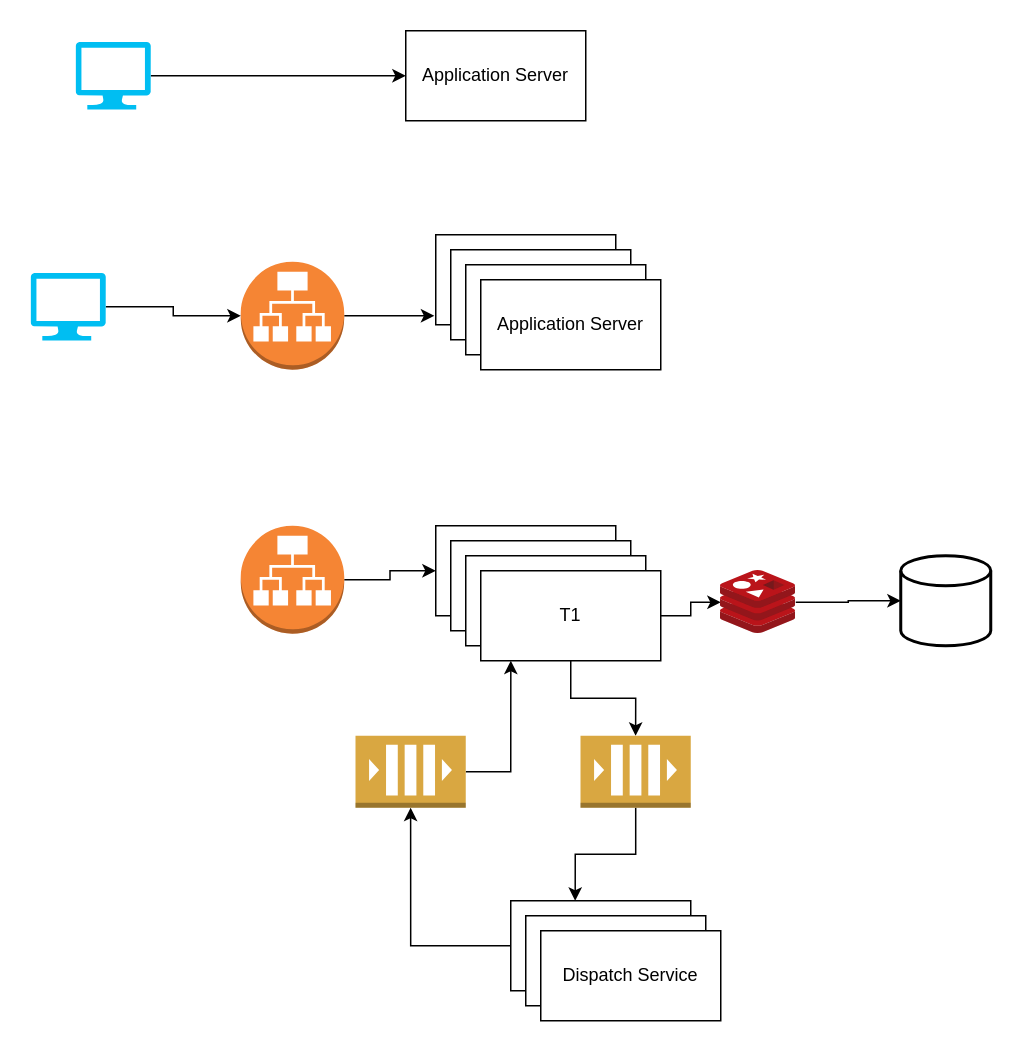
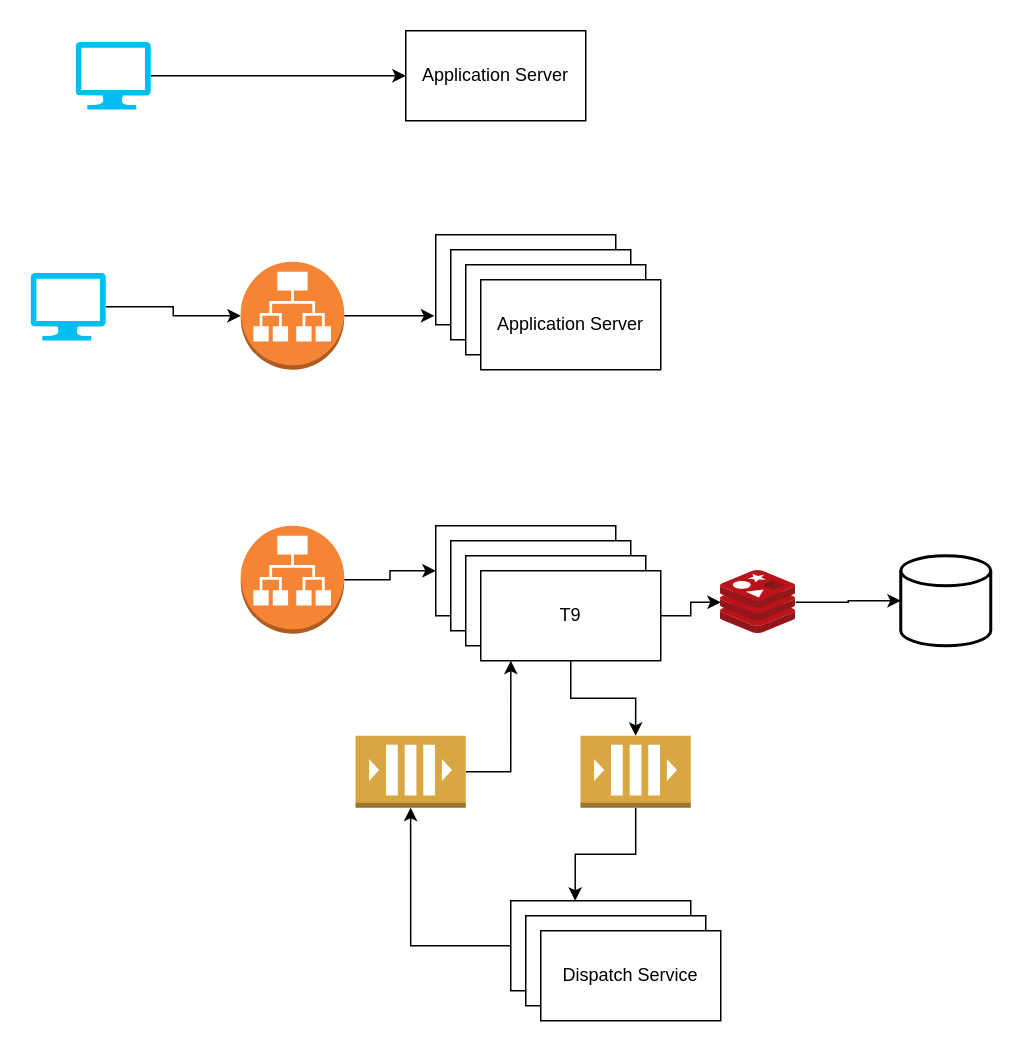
(571, 616) -> (571, 616)
